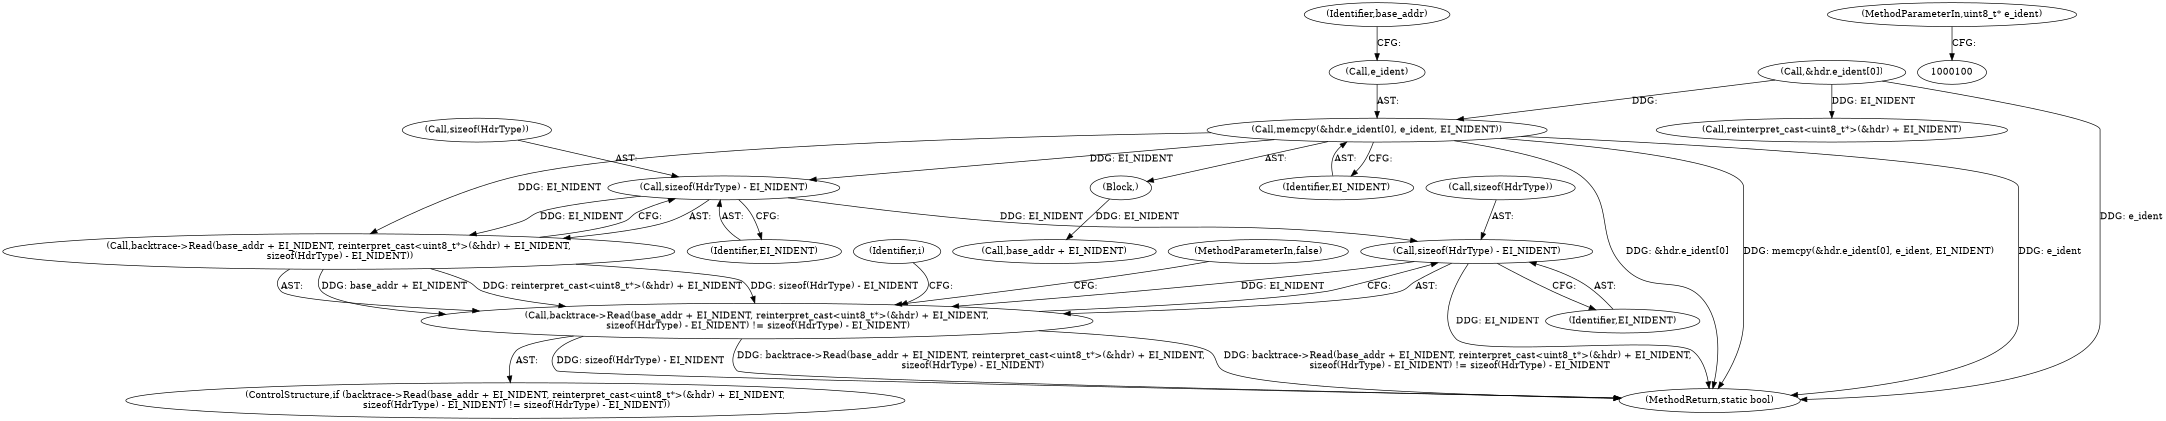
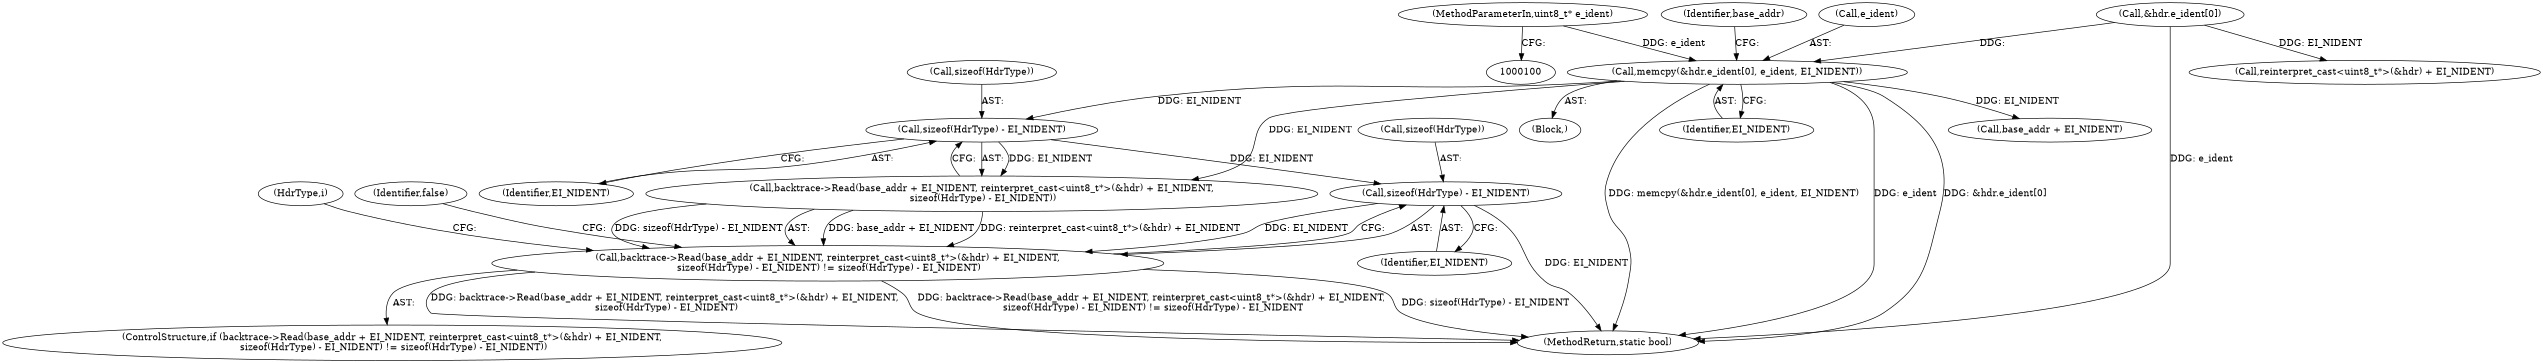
(1377, 40) -> (1735, 40)
none -> (1626, 43)
(1090, 217) -> (1929, 94)
(897, 252) -> (301, 194)
(1258, 252) -> (411, 194)
